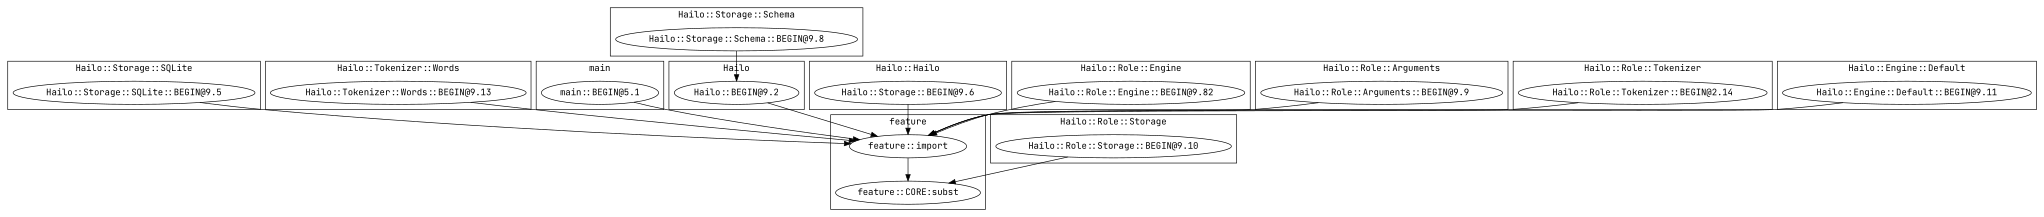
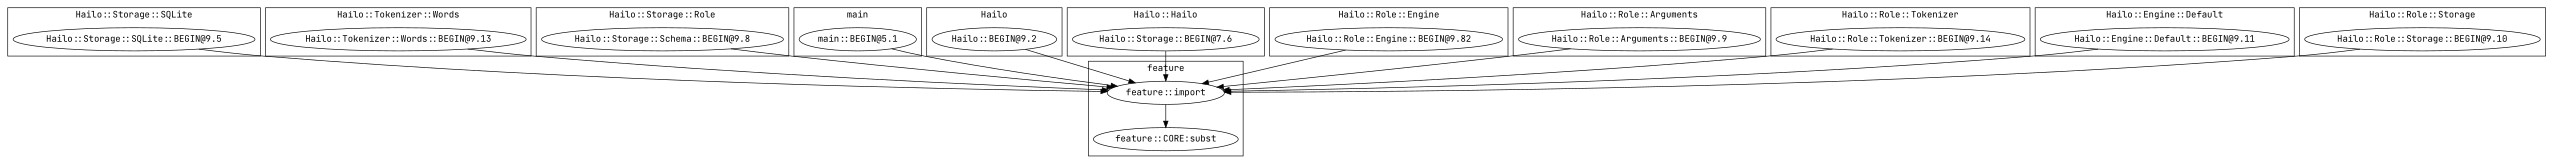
(737, 15) -> (662, 15)
(737, 65) -> (919, 69)
(908, 93) -> (1166, 39)
(1643, 93) -> (1900, 39)
(1011, 169) -> (1796, 83)
